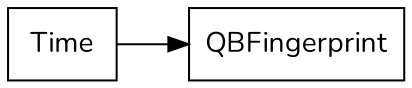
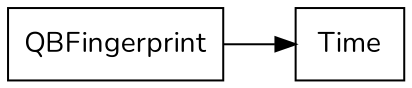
(143, 44) -> (249, 44)
